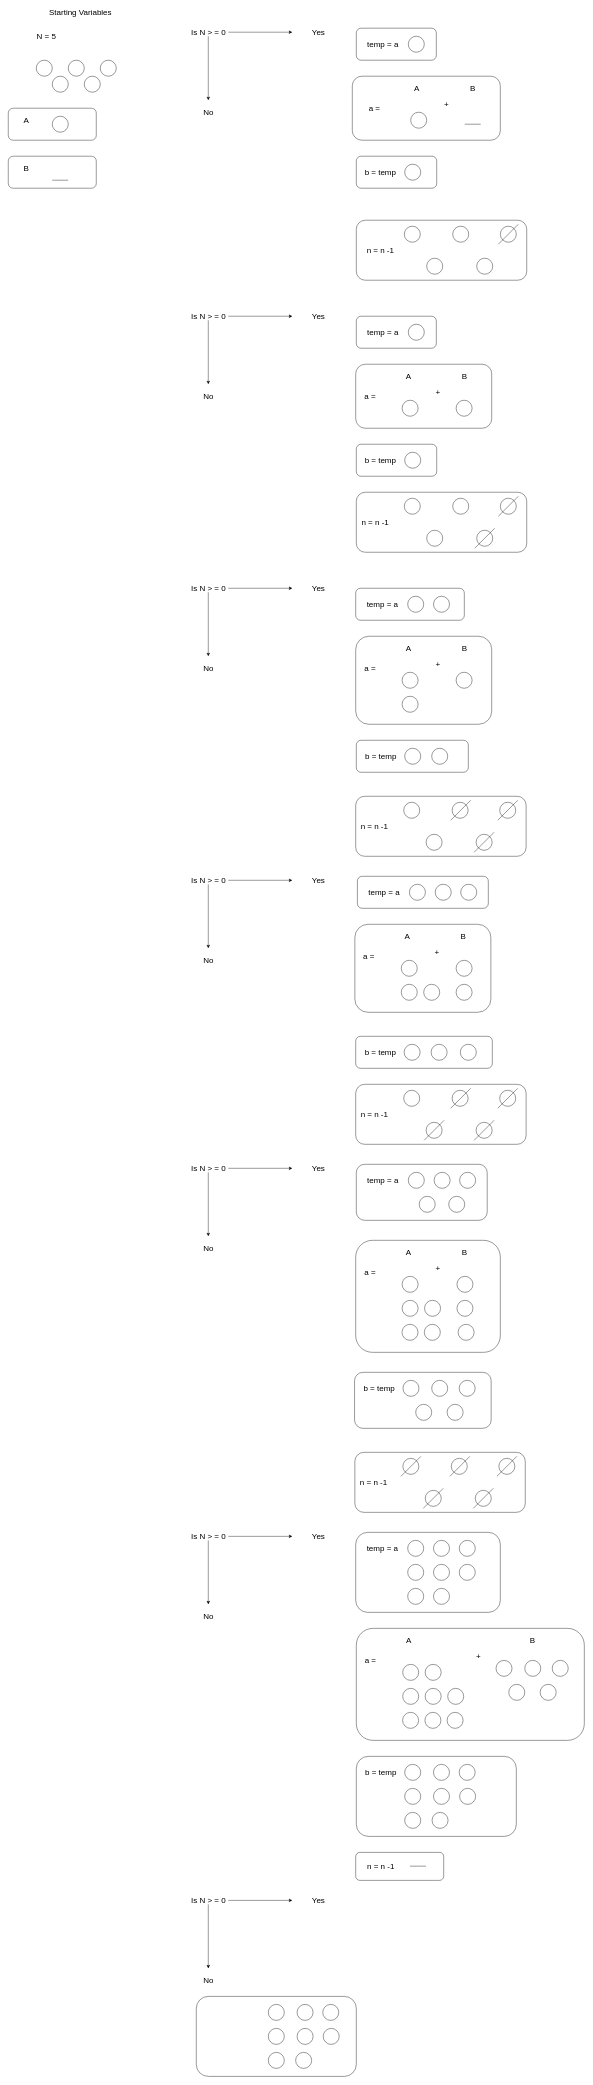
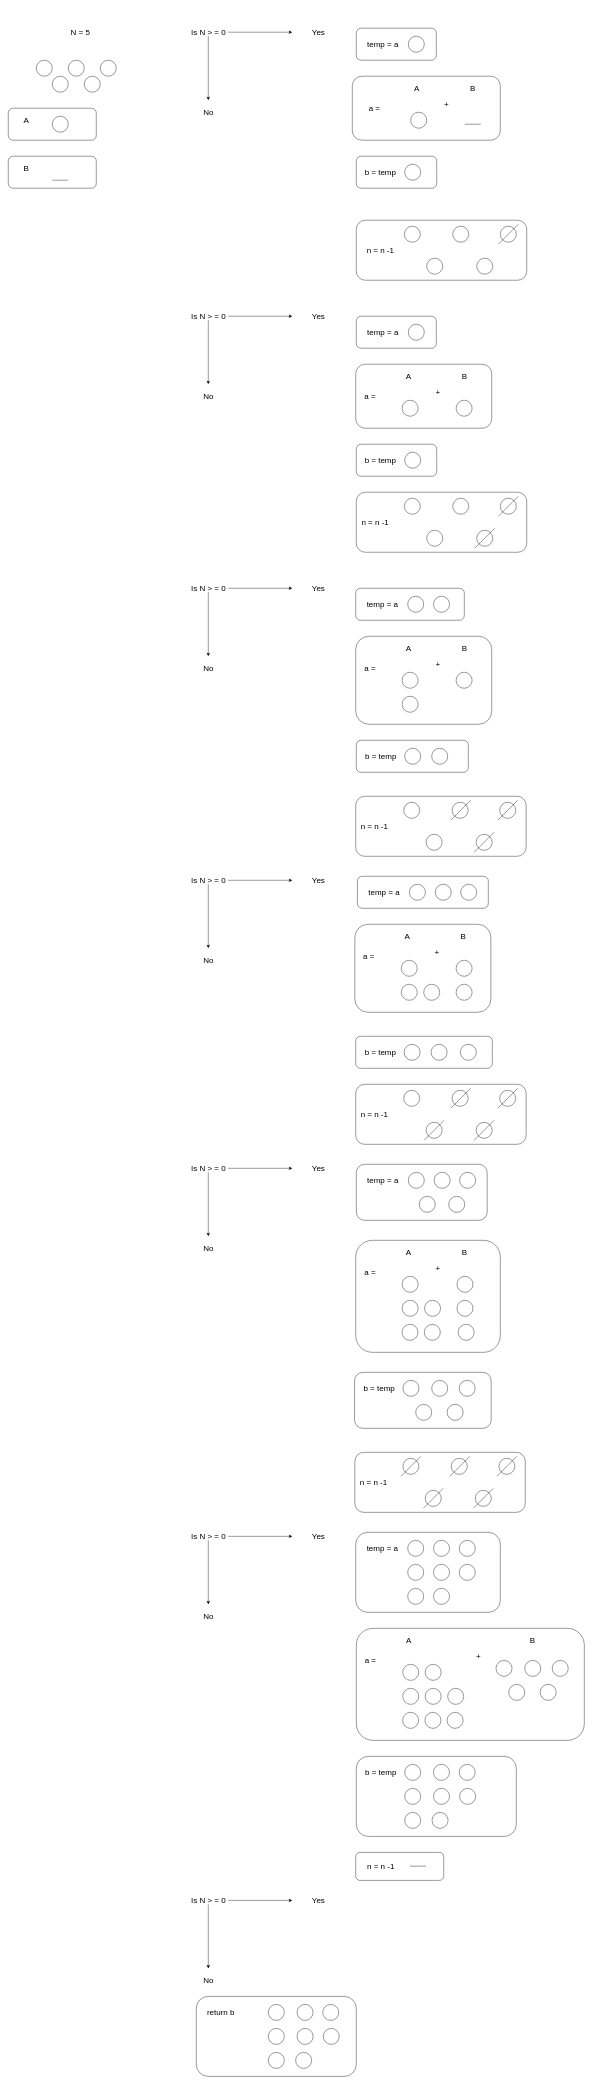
(80, 12) -> none
(46, 36) -> (80, 32)
none -> (221, 2012)
